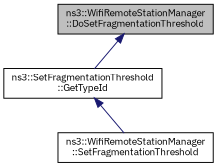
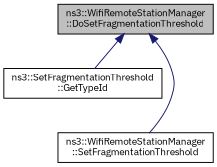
(112, 119) -> (174, 88)
